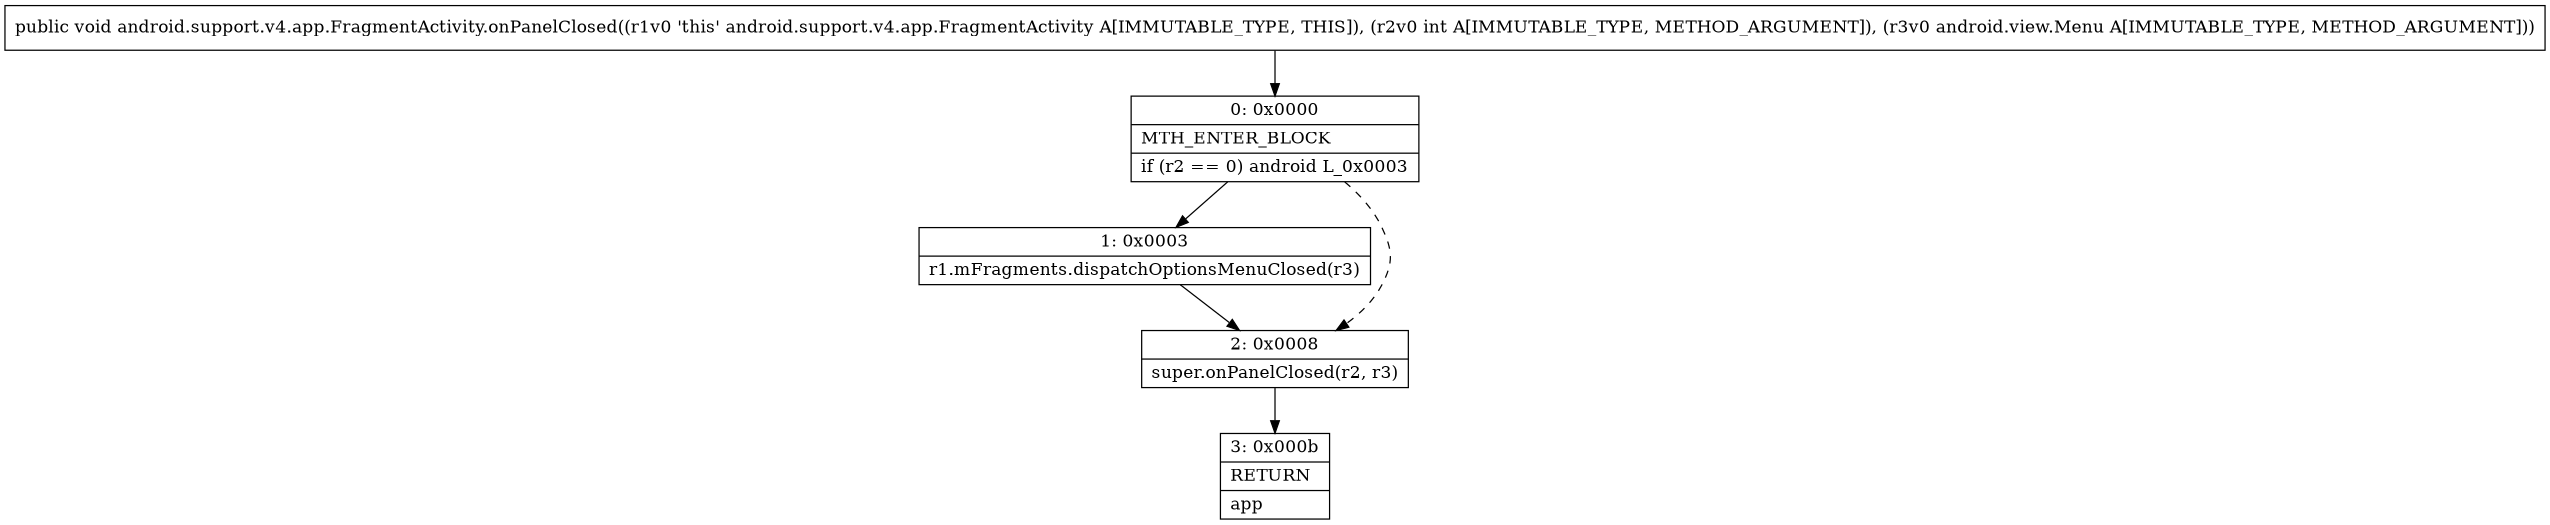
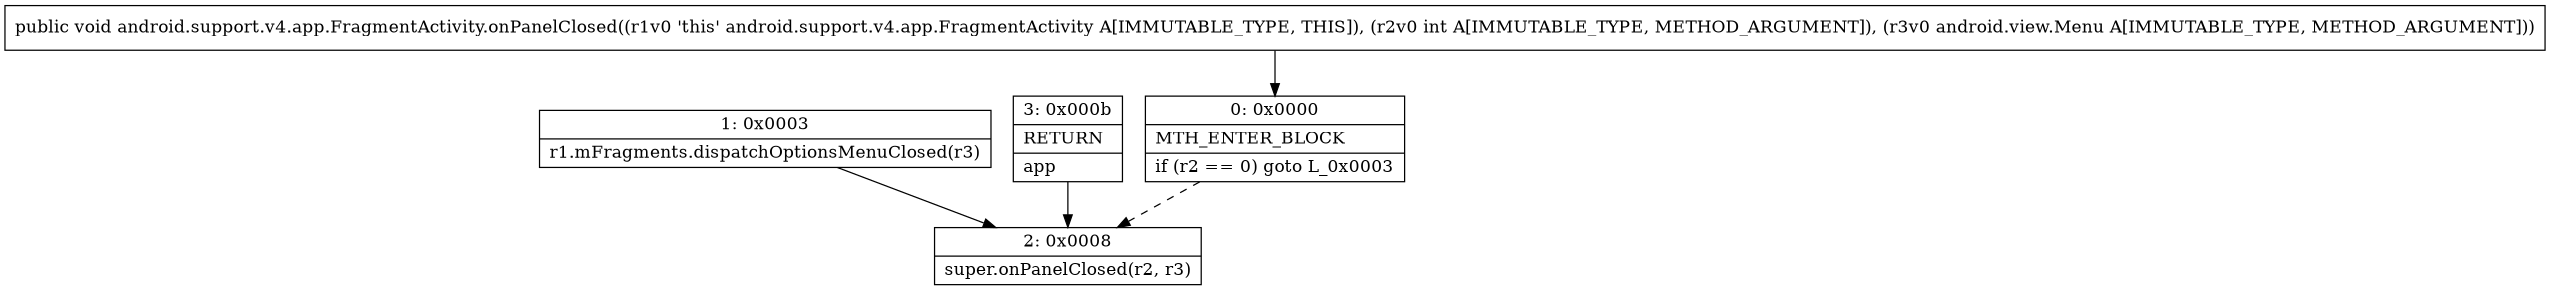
(1275, 167) -> (1275, 167)
(1207, 200) -> none
(1275, 404) -> (1068, 198)
